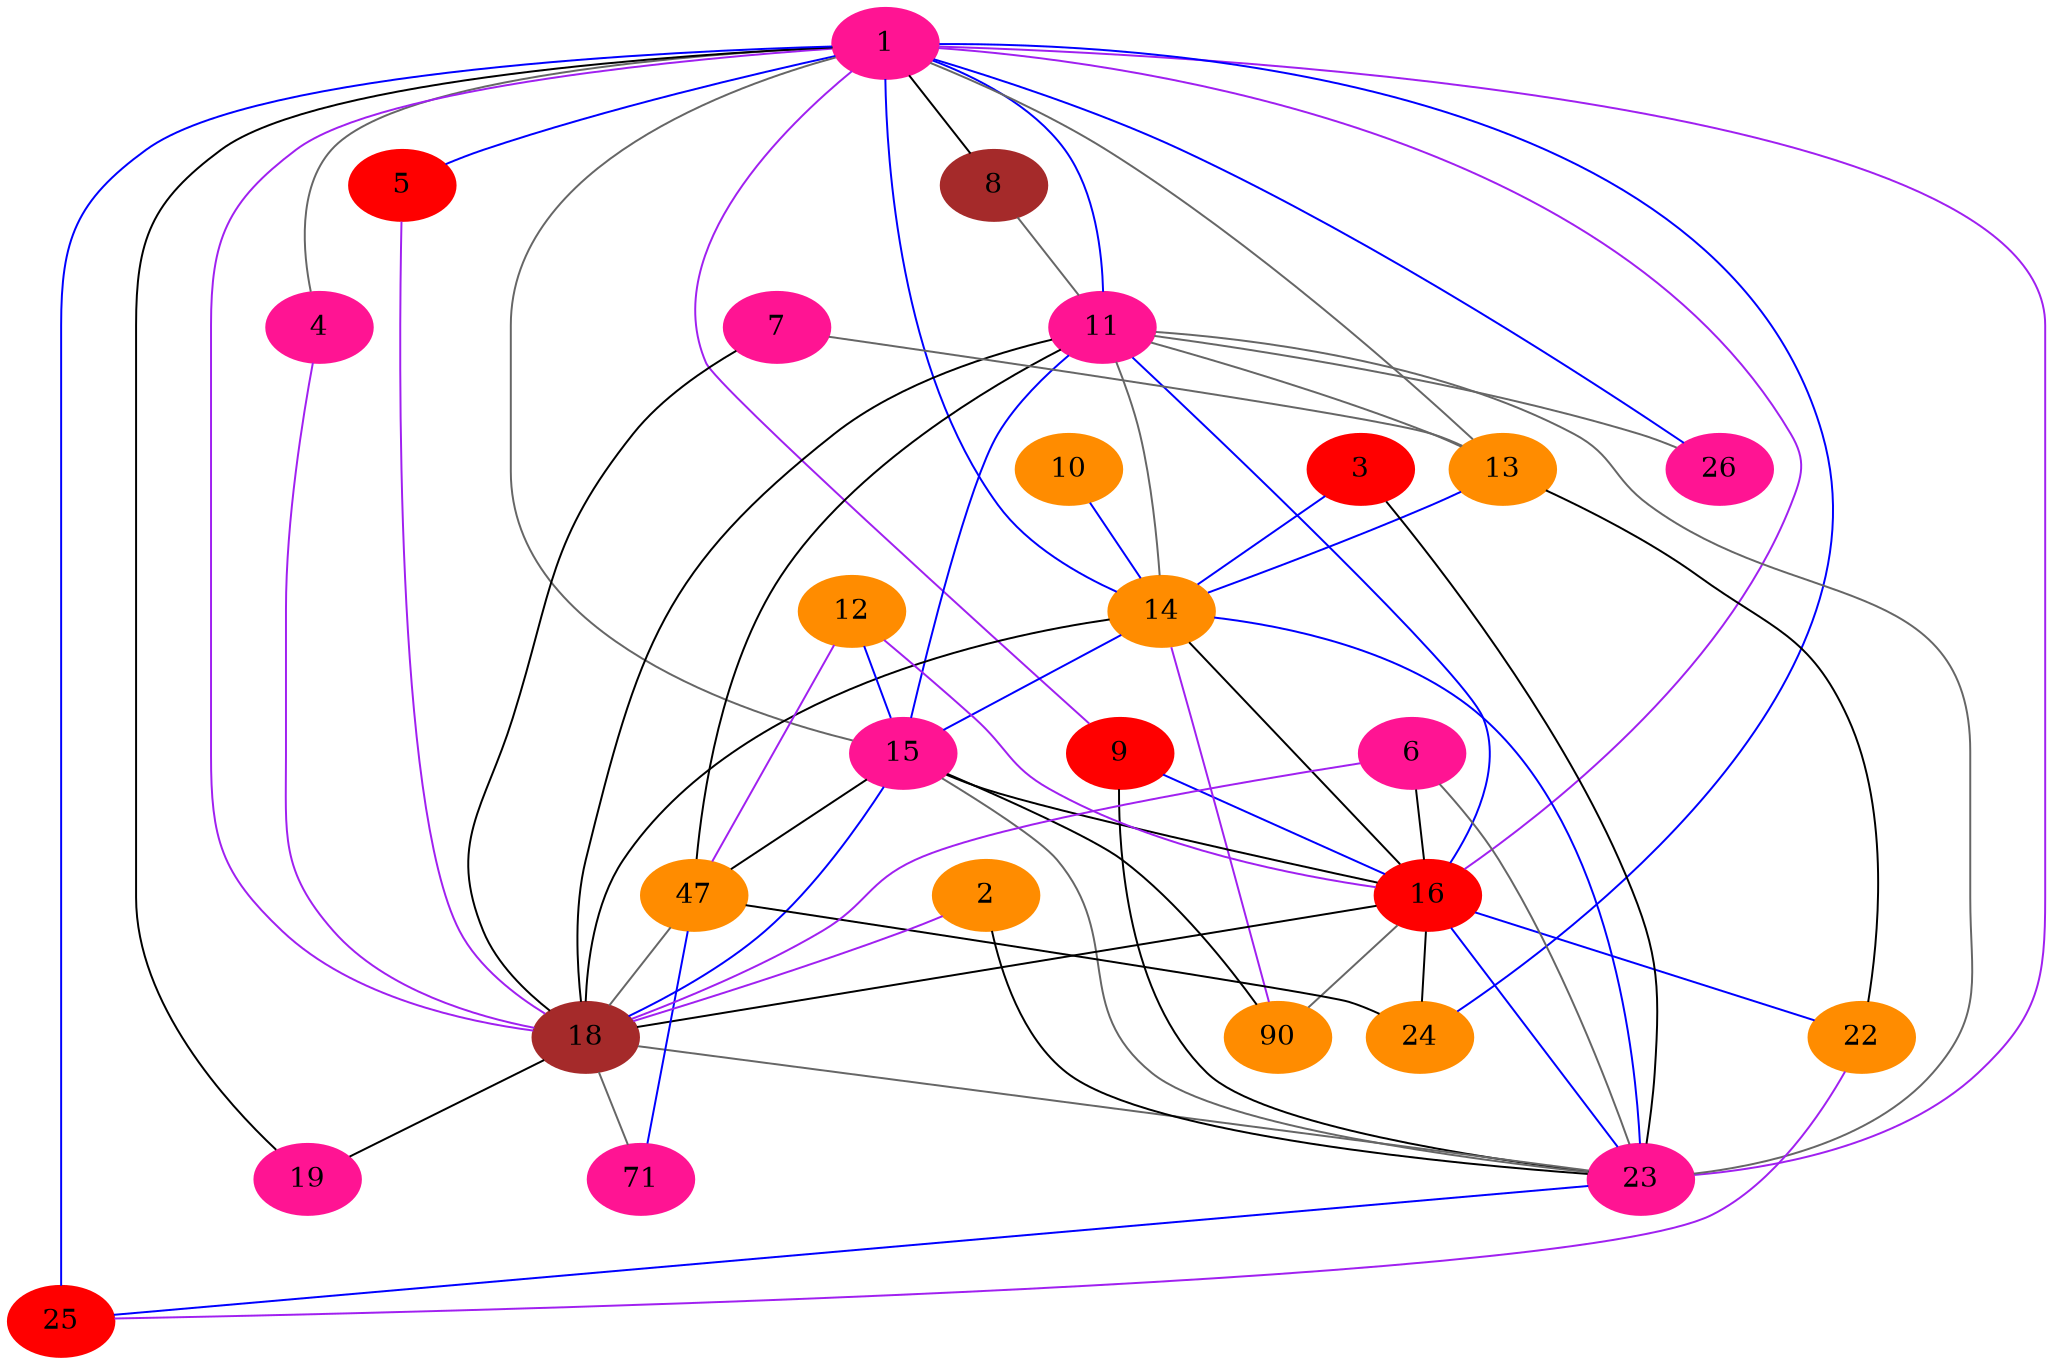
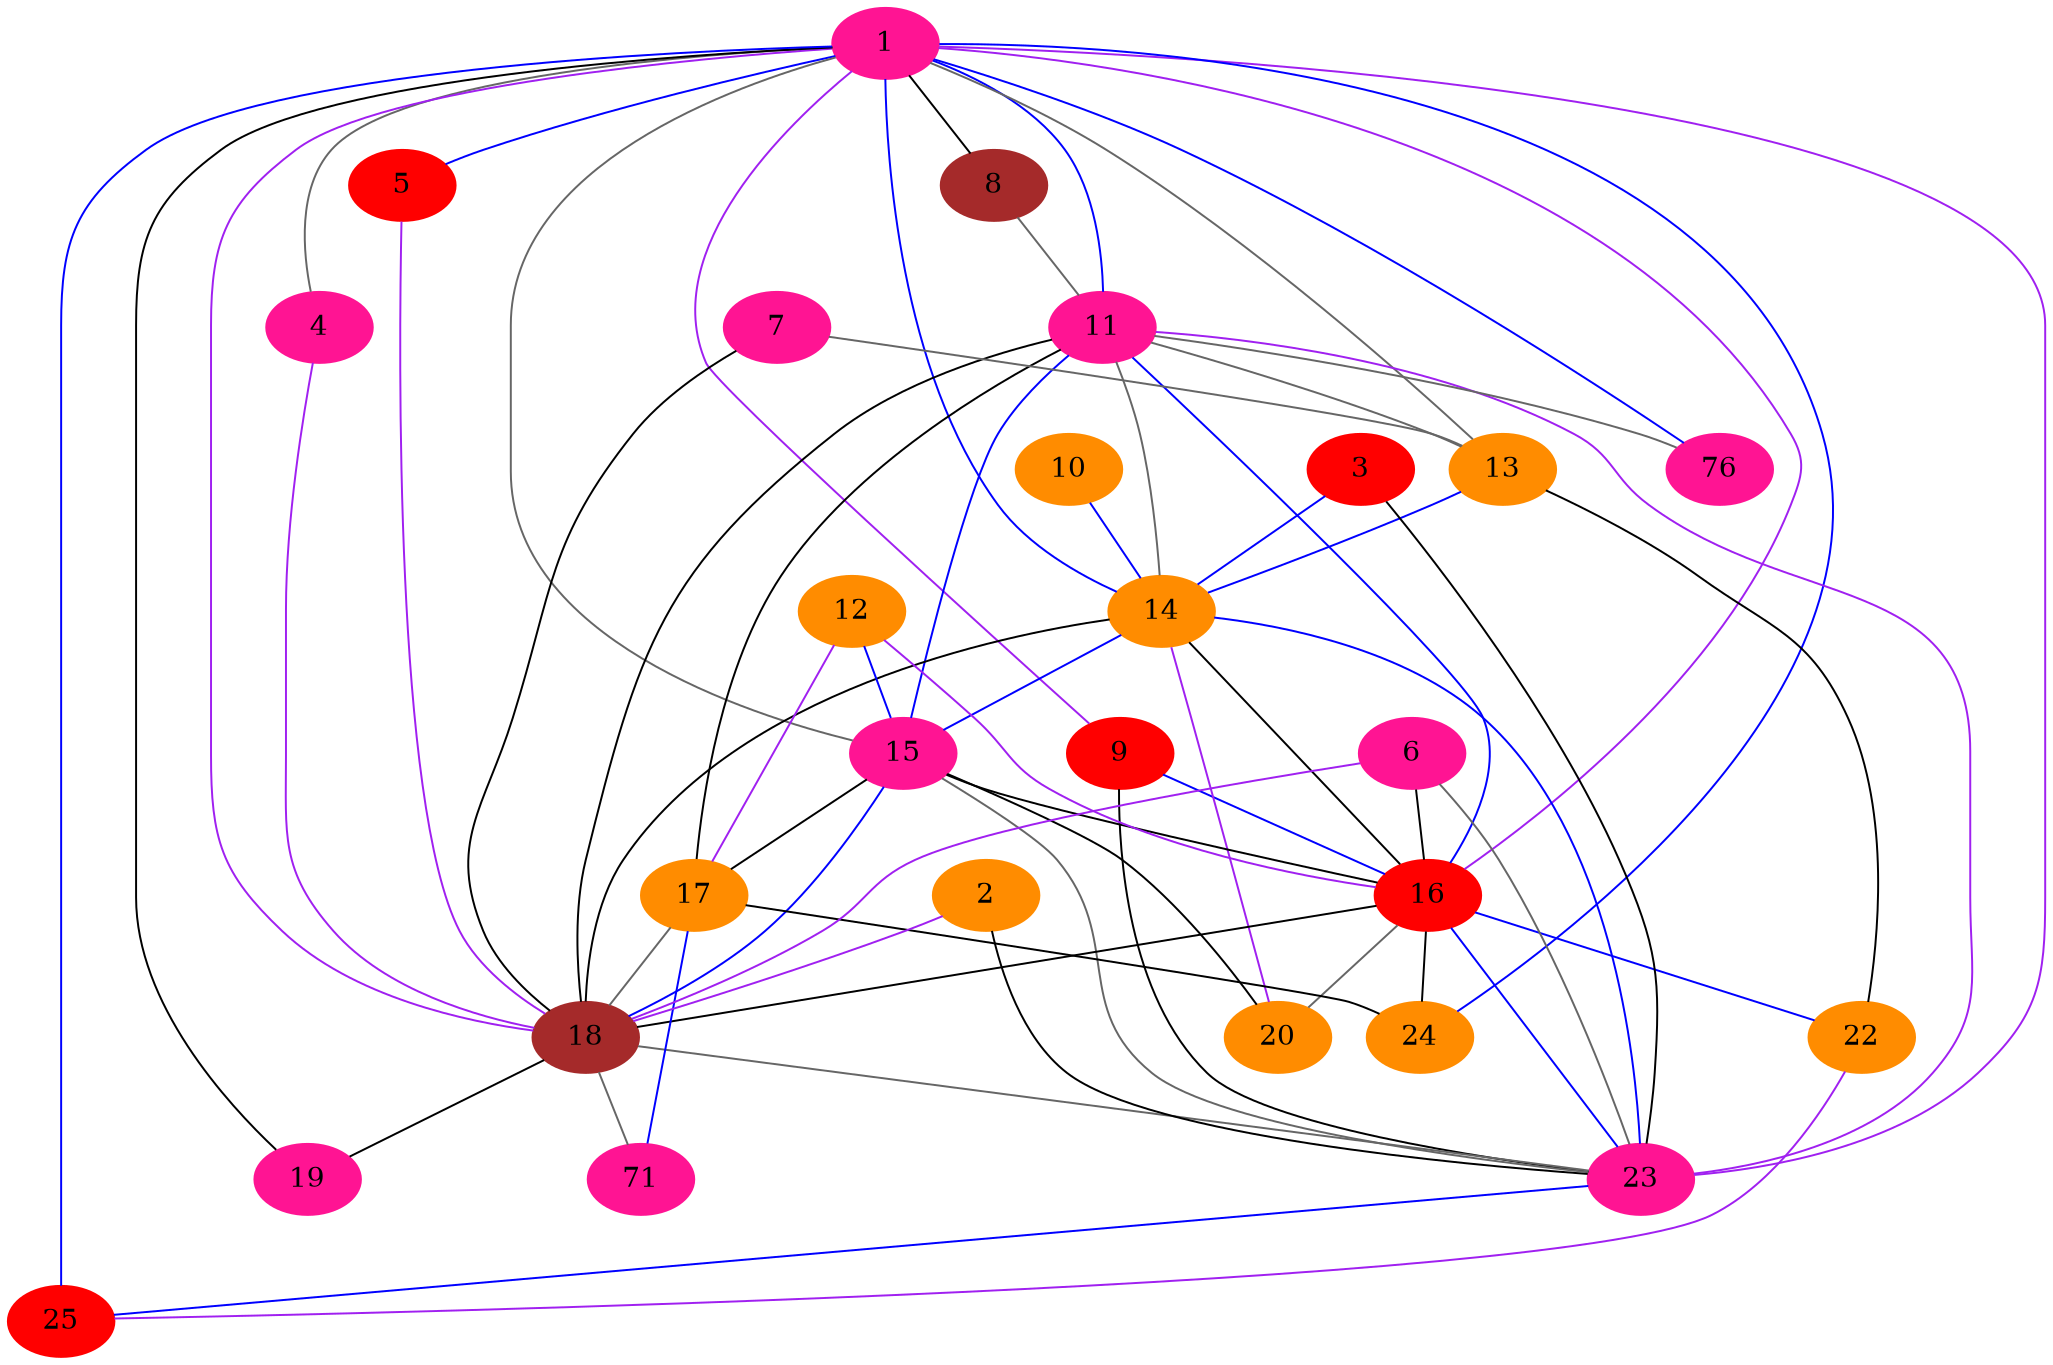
(1720, 469) -> (1720, 469)
(1873, 606) -> (1873, 606)
(694, 895) -> (694, 895)
(1278, 1037) -> (1278, 1037)
